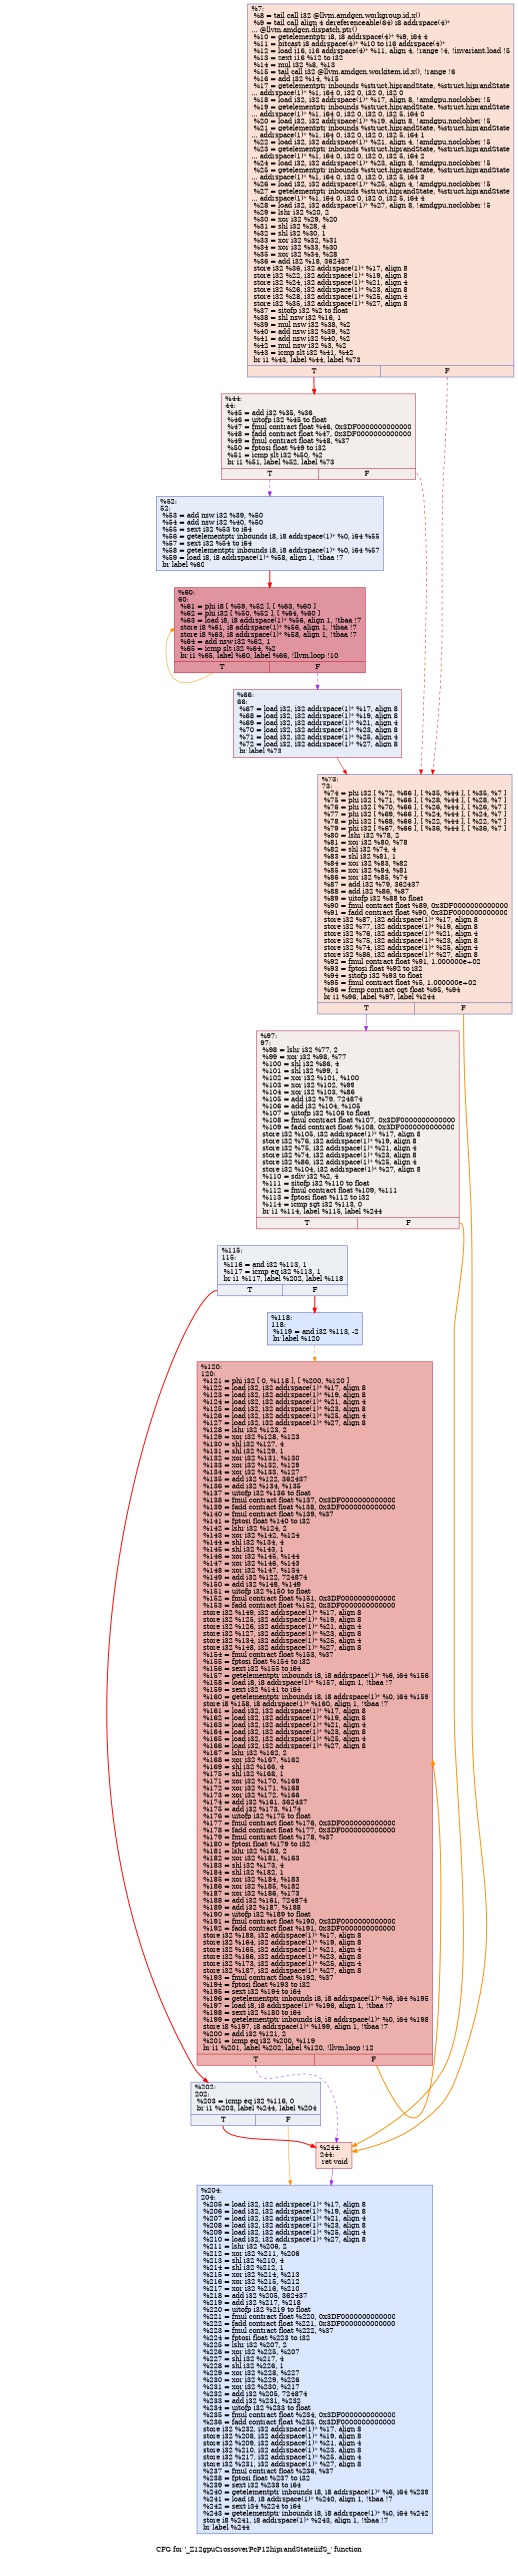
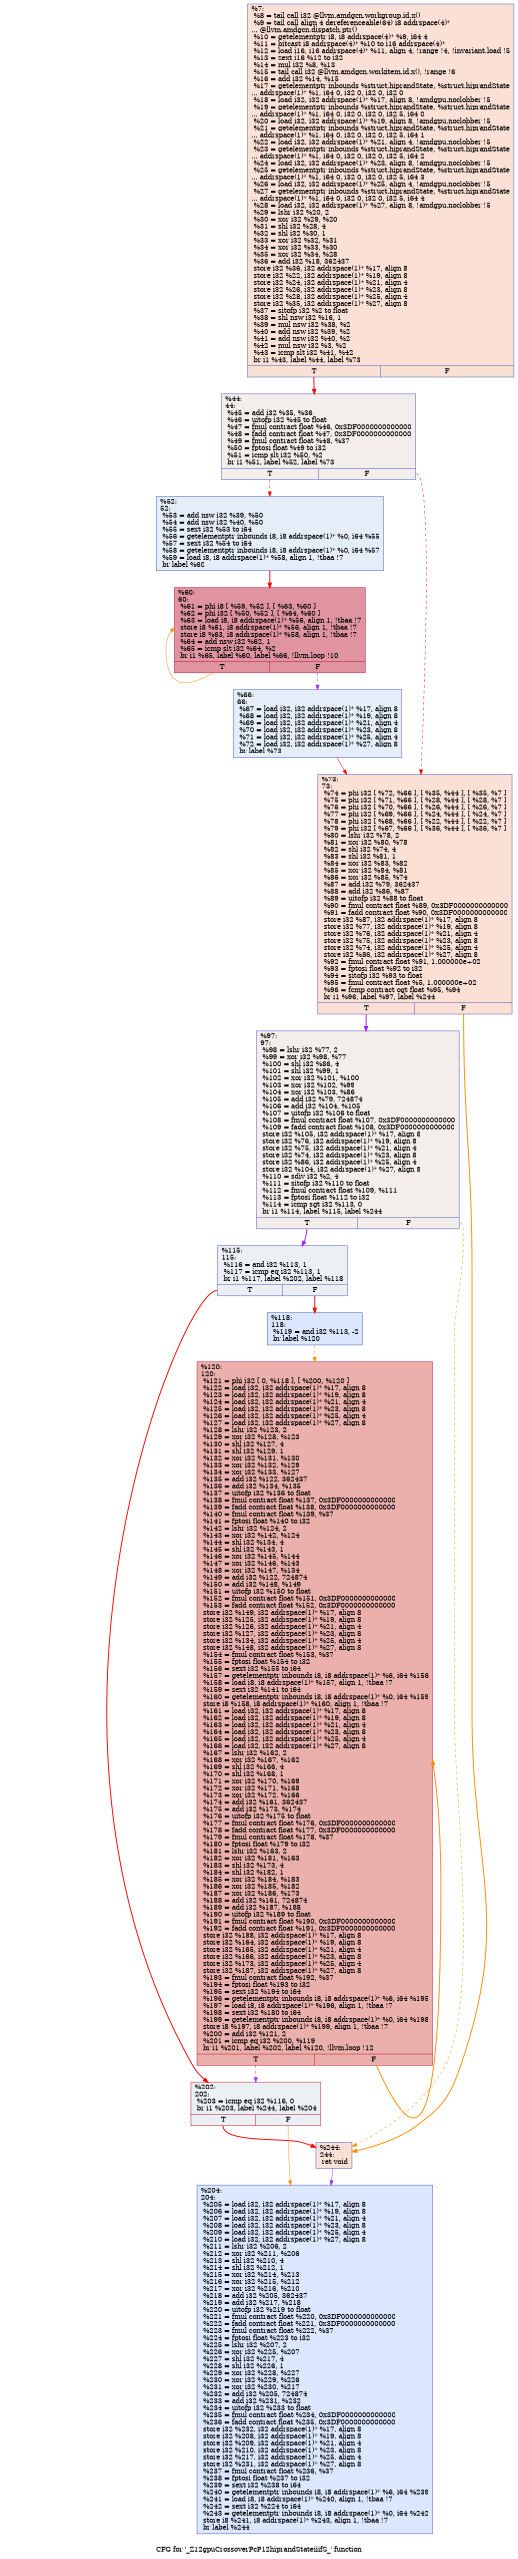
(318, 437) -> (318, 437)
(270, 486) -> (270, 486)
(442, 574) -> none
(318, 724) -> (318, 724)
(366, 1020) -> (366, 1020)
(358, 1130) -> (358, 1130)
none -> (306, 1235)
(454, 1705) -> (454, 1705)
(242, 1774) -> (242, 1774)
(316, 2076) -> (256, 2071)
(256, 2104) -> (256, 2104)
(334, 2155) -> (334, 2155)
(251, 2507) -> (251, 2507)
